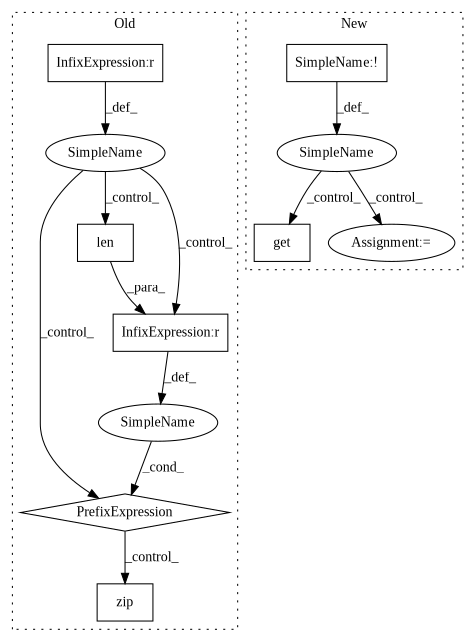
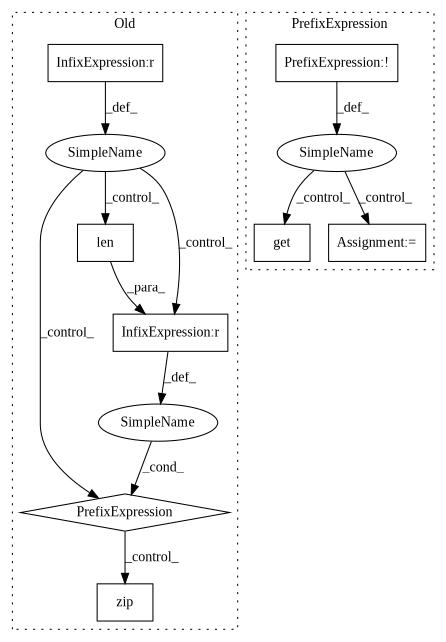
(354, 24) -> (340, 24)
(337, 63) -> (337, 63)
(392, 243) -> (377, 243)
